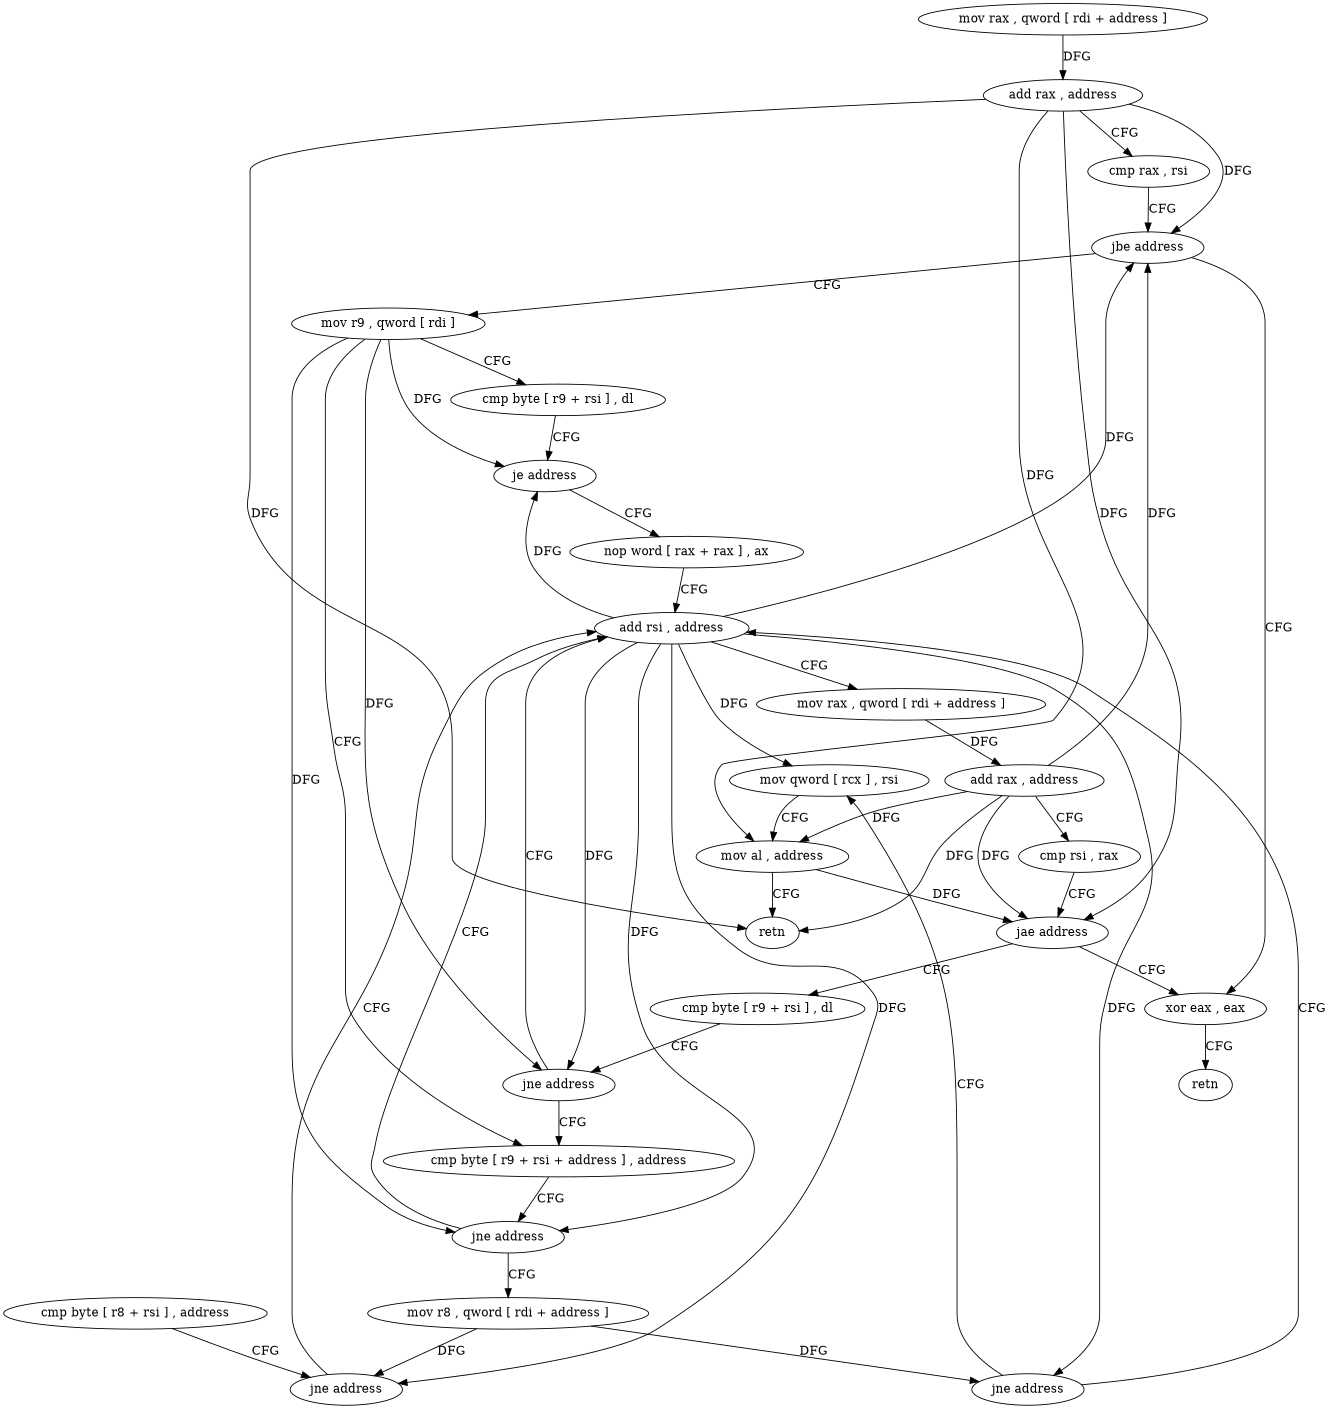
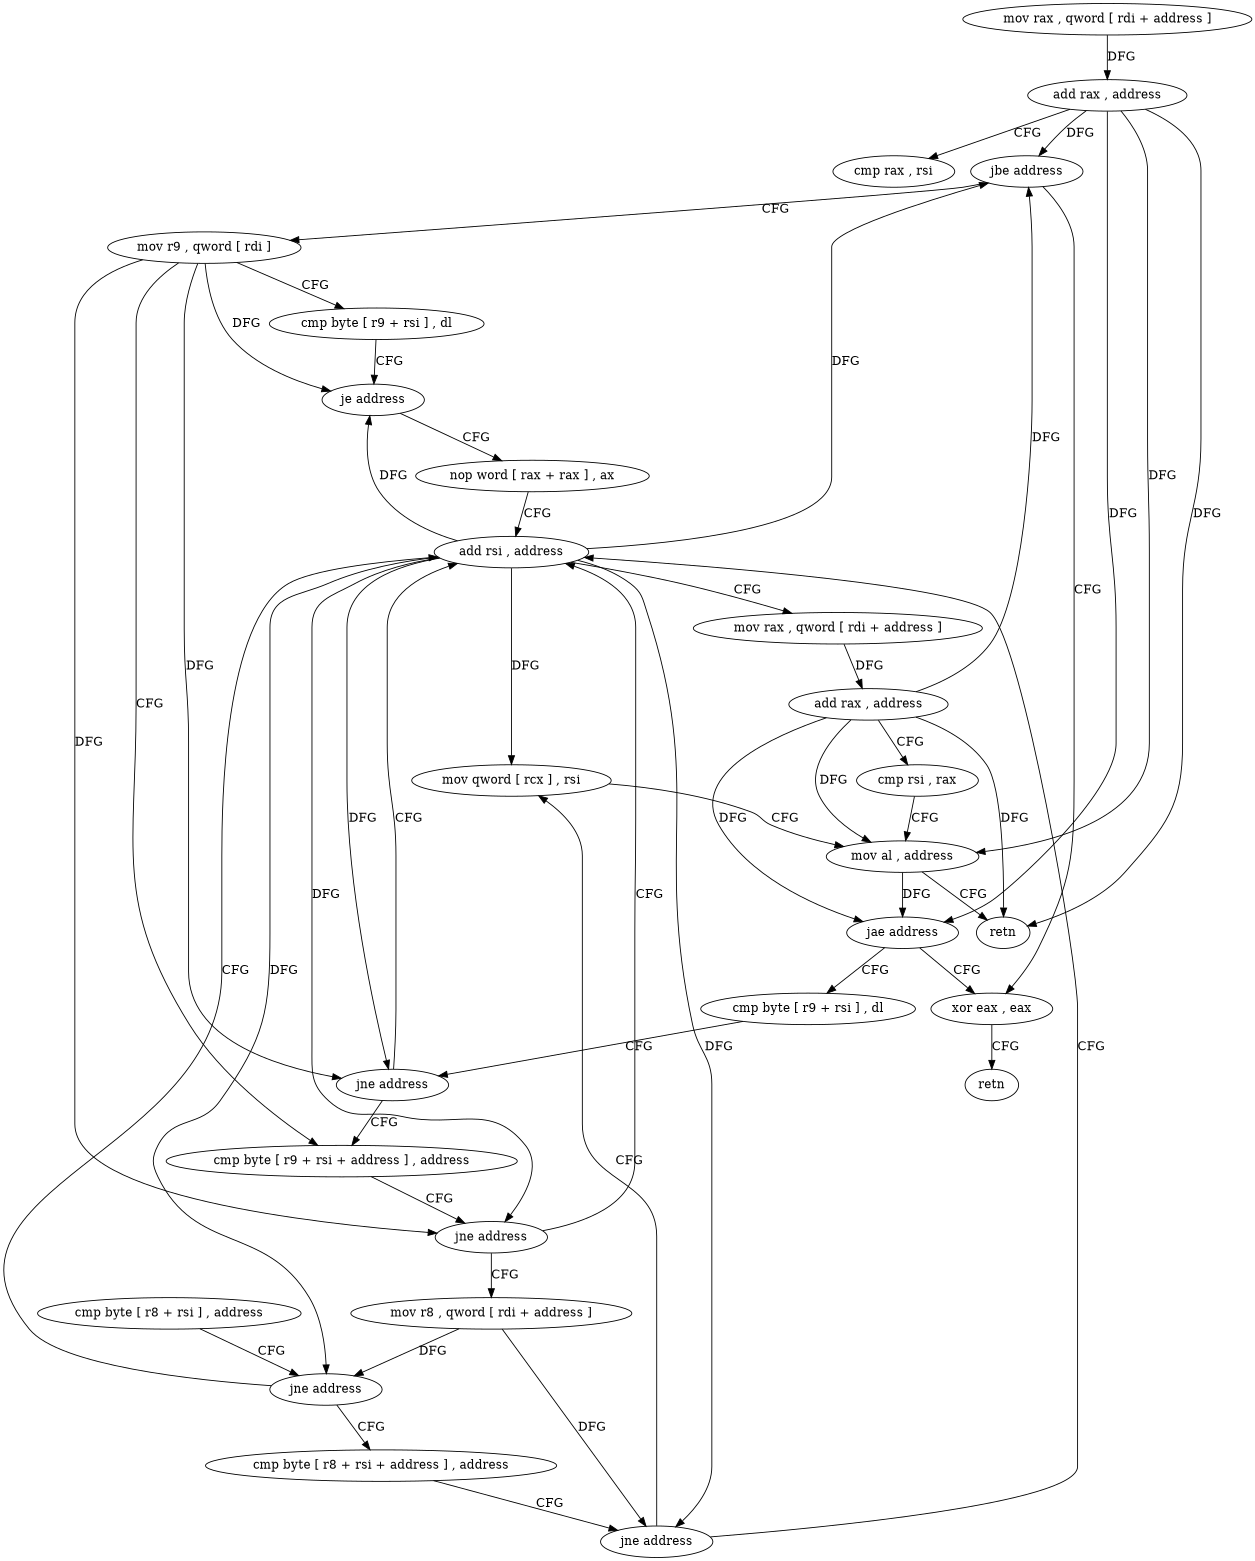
(1148, 205) -> none
(1068, 890) -> (911, 814)
none -> (381, 1466)
